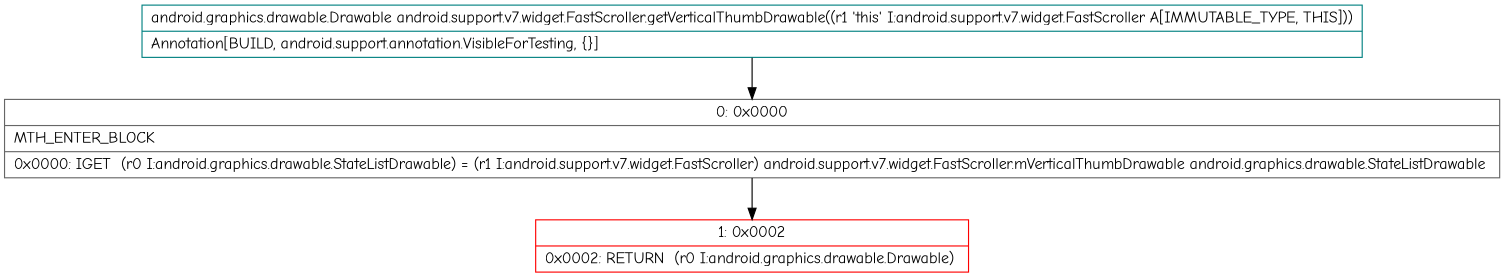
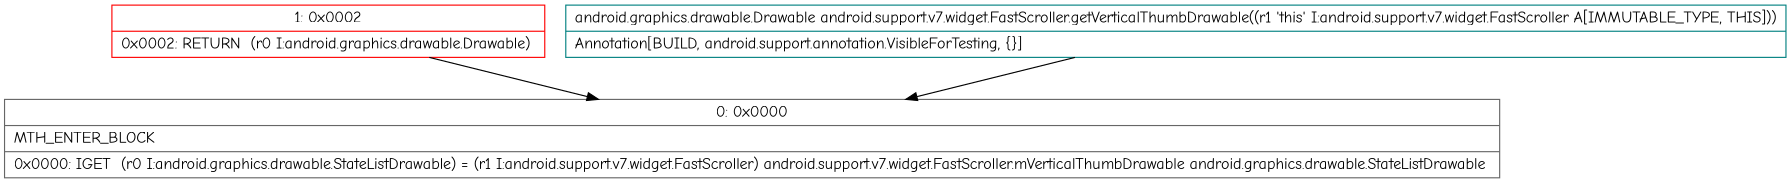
(752, 193) -> (508, 77)
